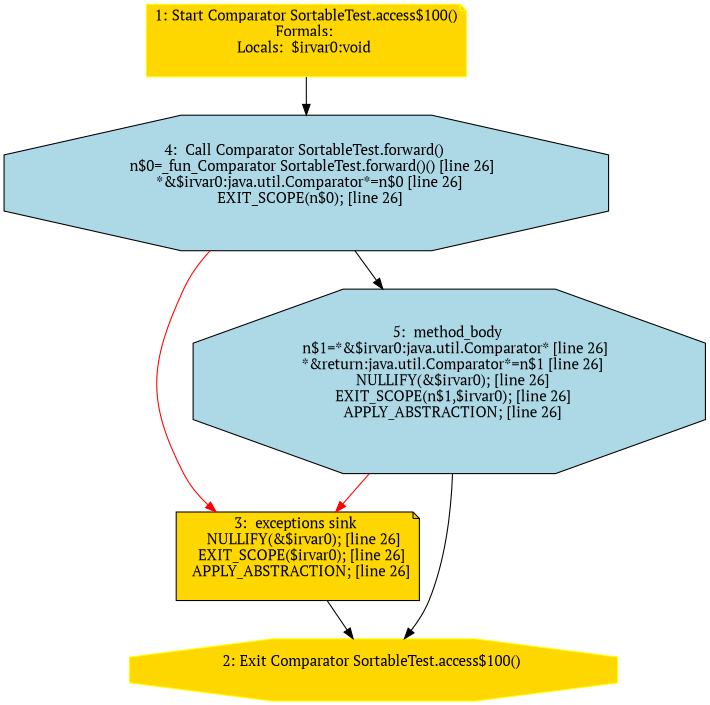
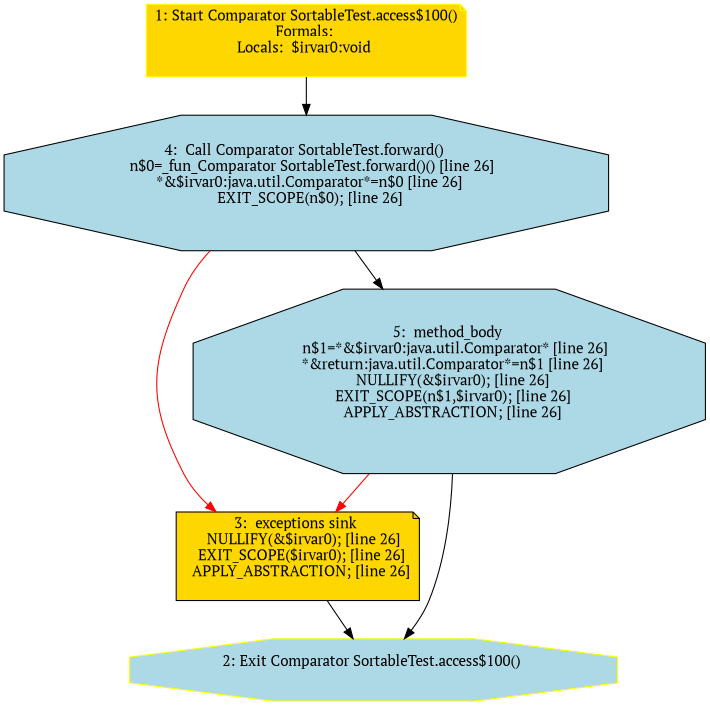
(374, 670) -> (374, 670)
